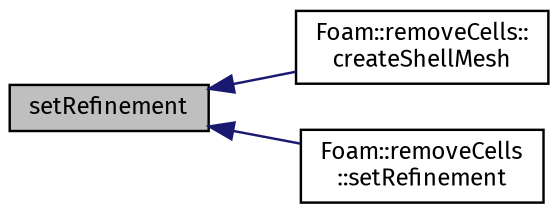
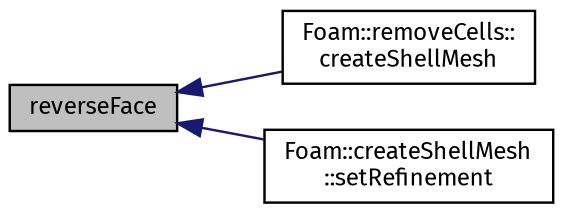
(109, 108) -> (93, 108)
(422, 166) -> (409, 166)
